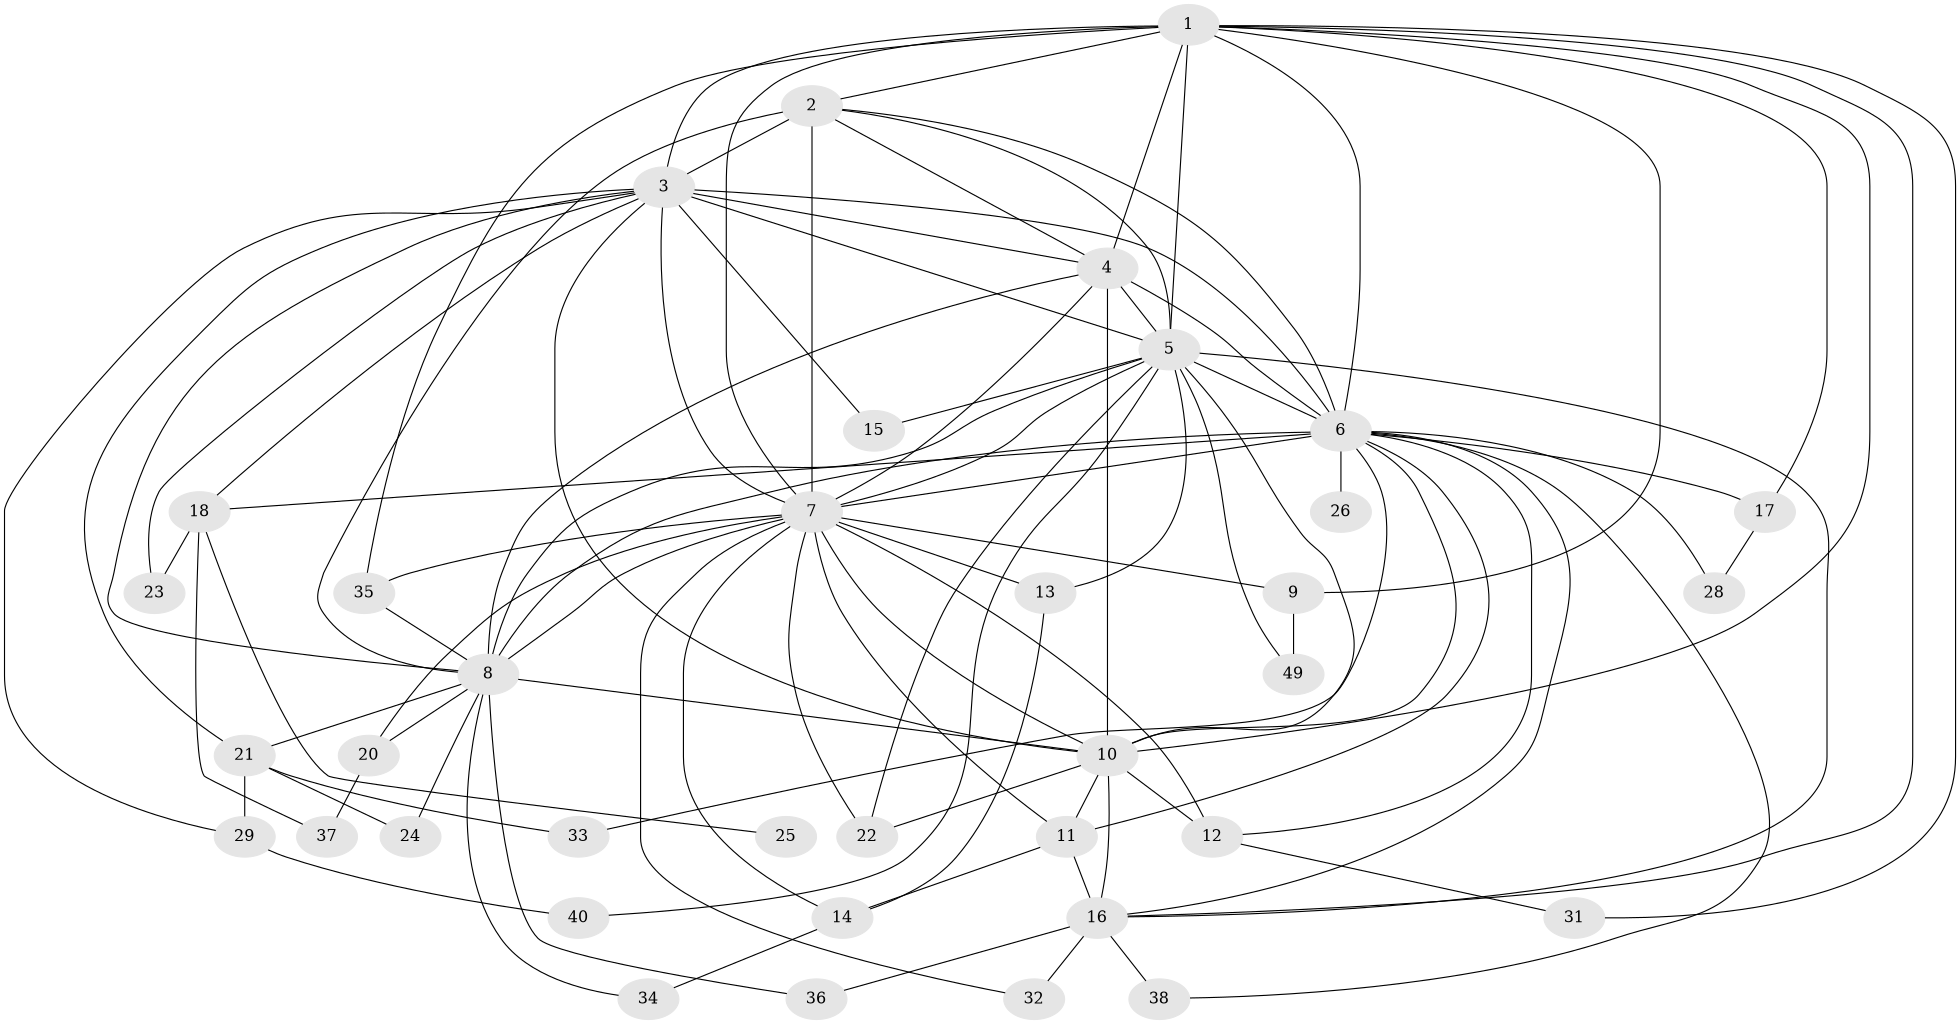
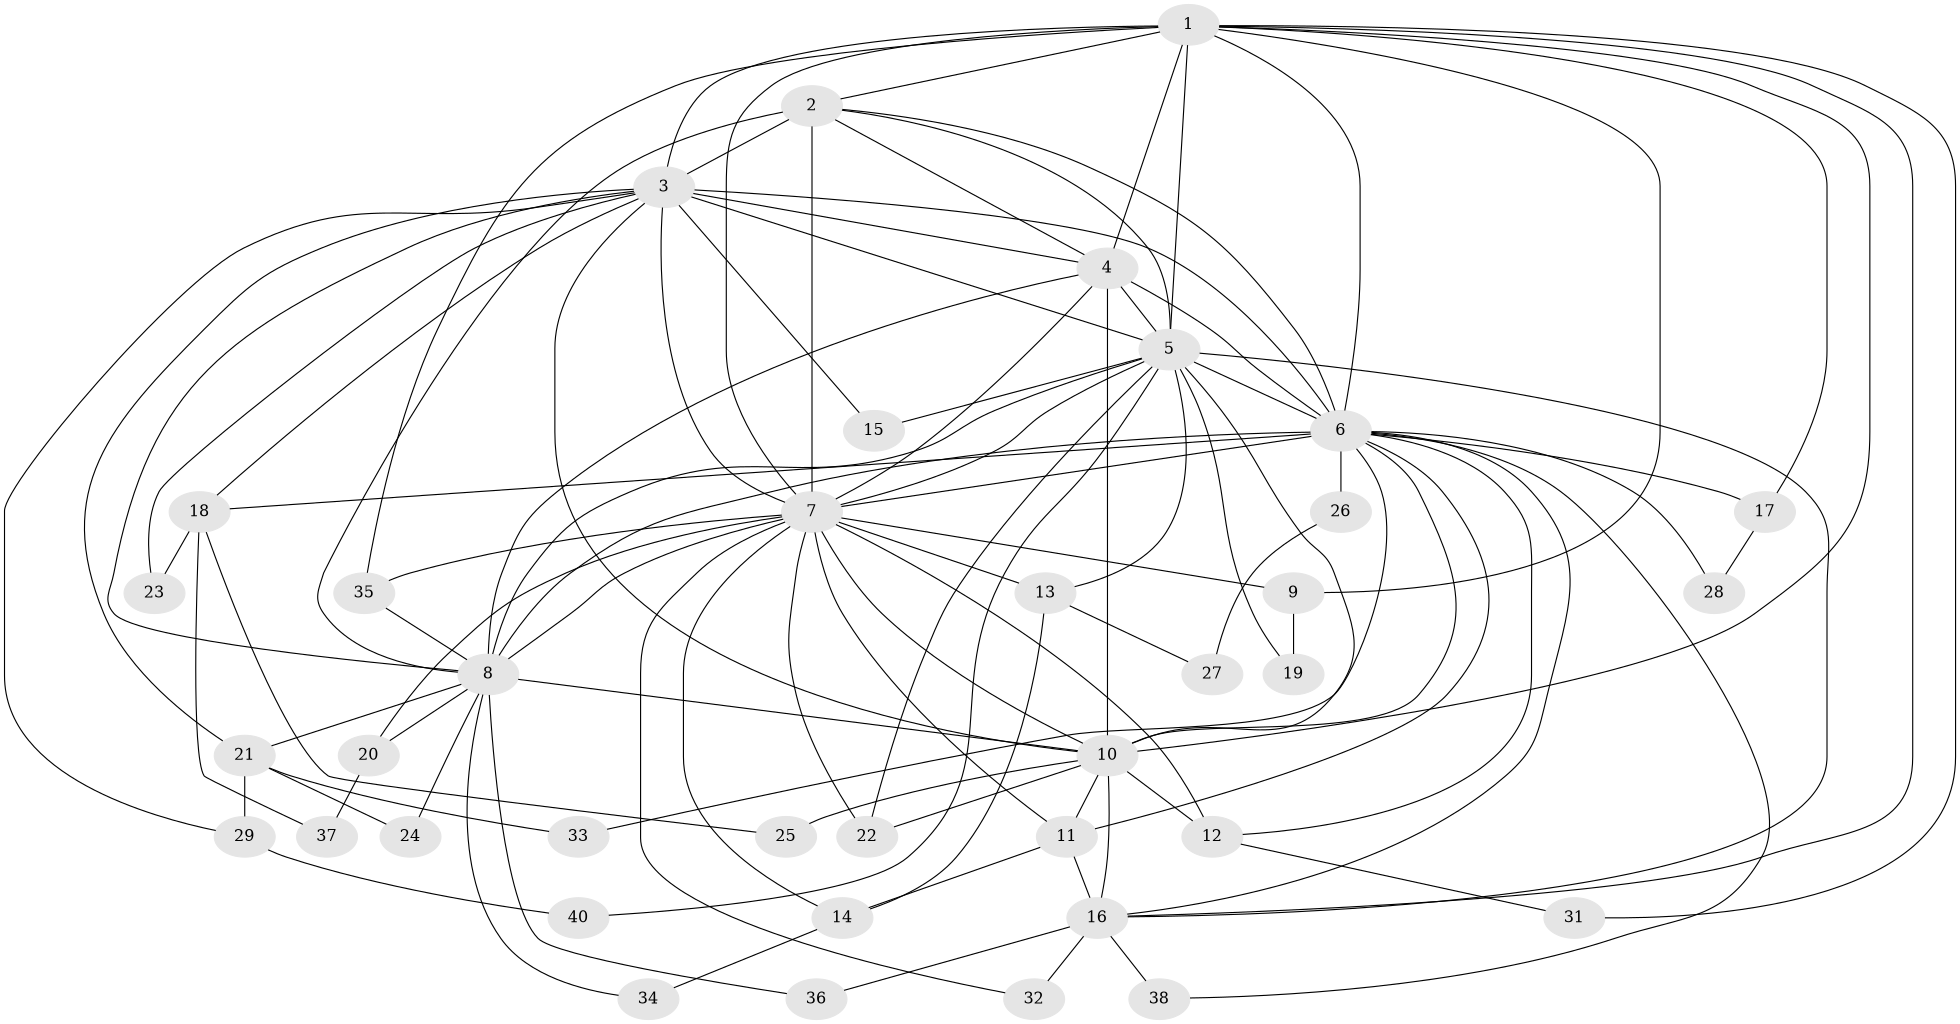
none -> (1212, 674)
(1294, 674) -> (1294, 674)
none -> (942, 785)
